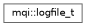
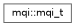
(43, 13) -> (38, 13)
